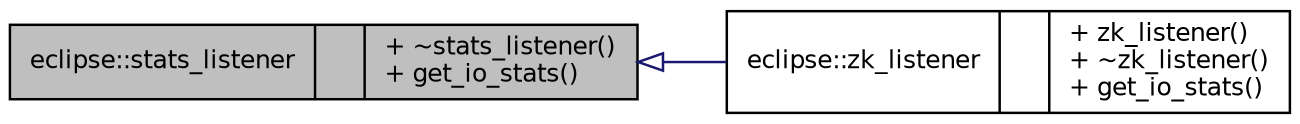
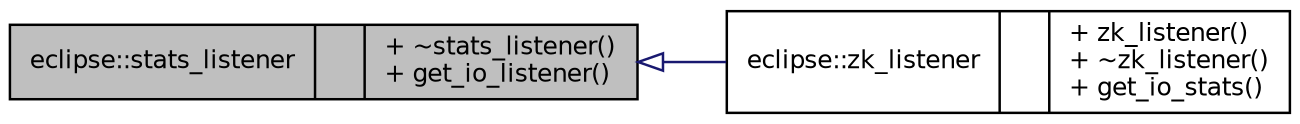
(482, 74) -> (497, 74)
